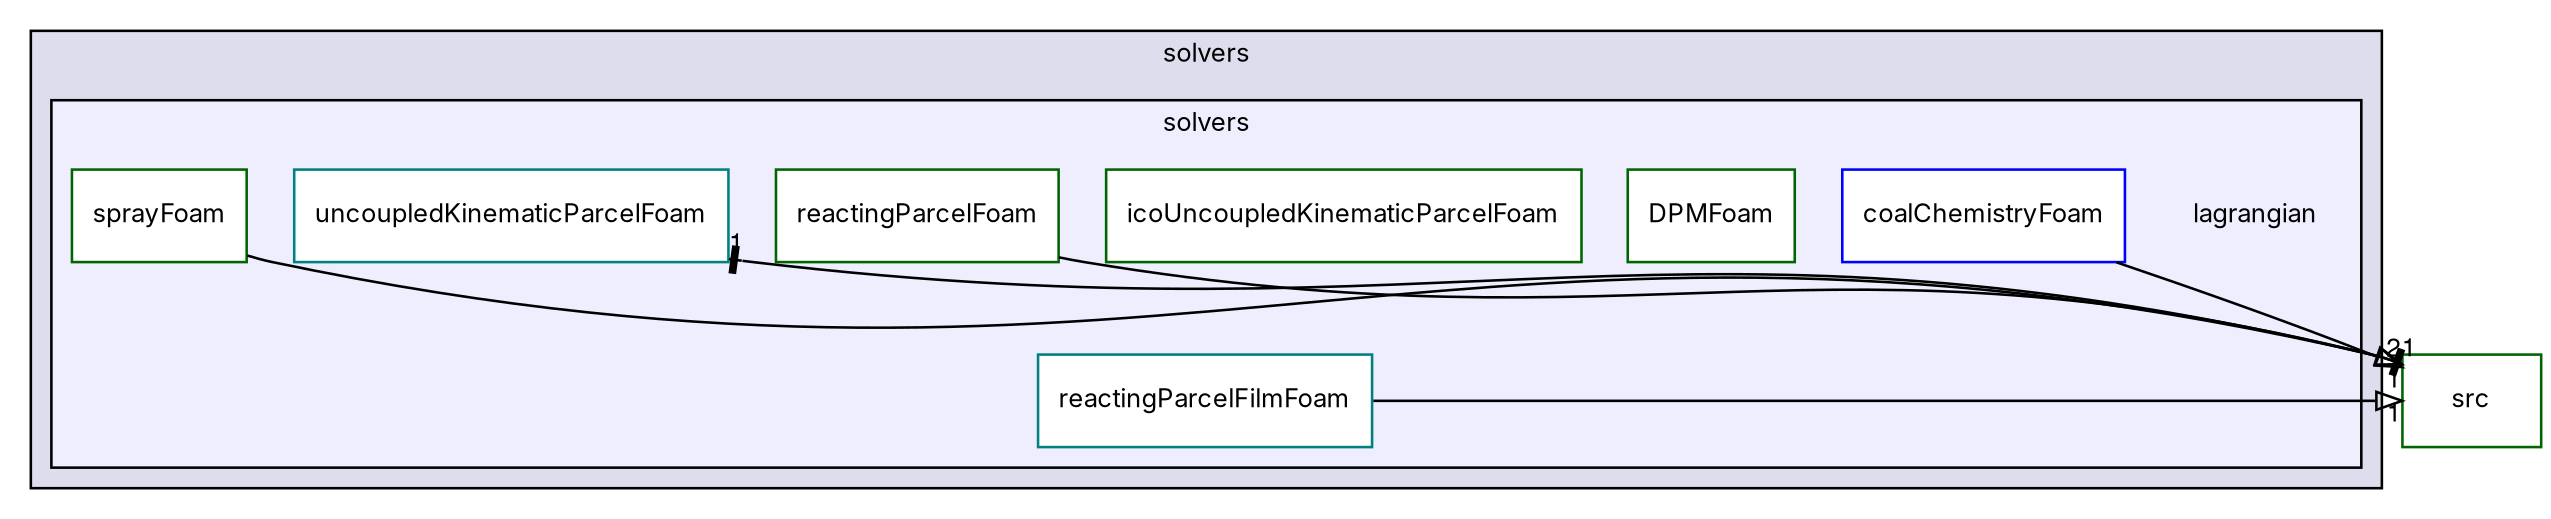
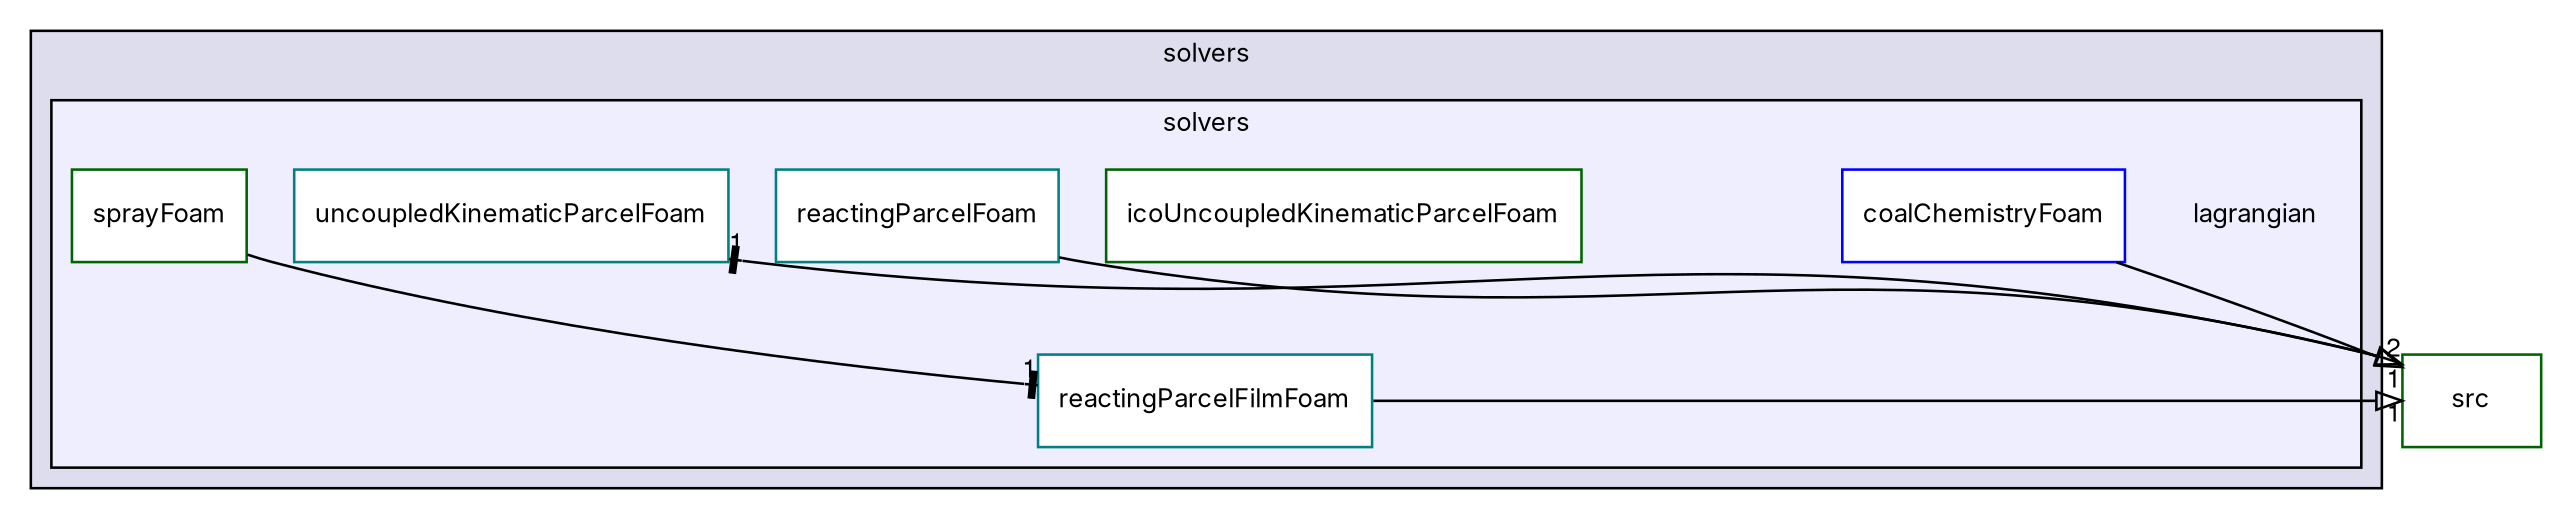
(917, 216) -> (917, 216)
(1711, 216) -> none
(1265, 306) -> (633, 335)
